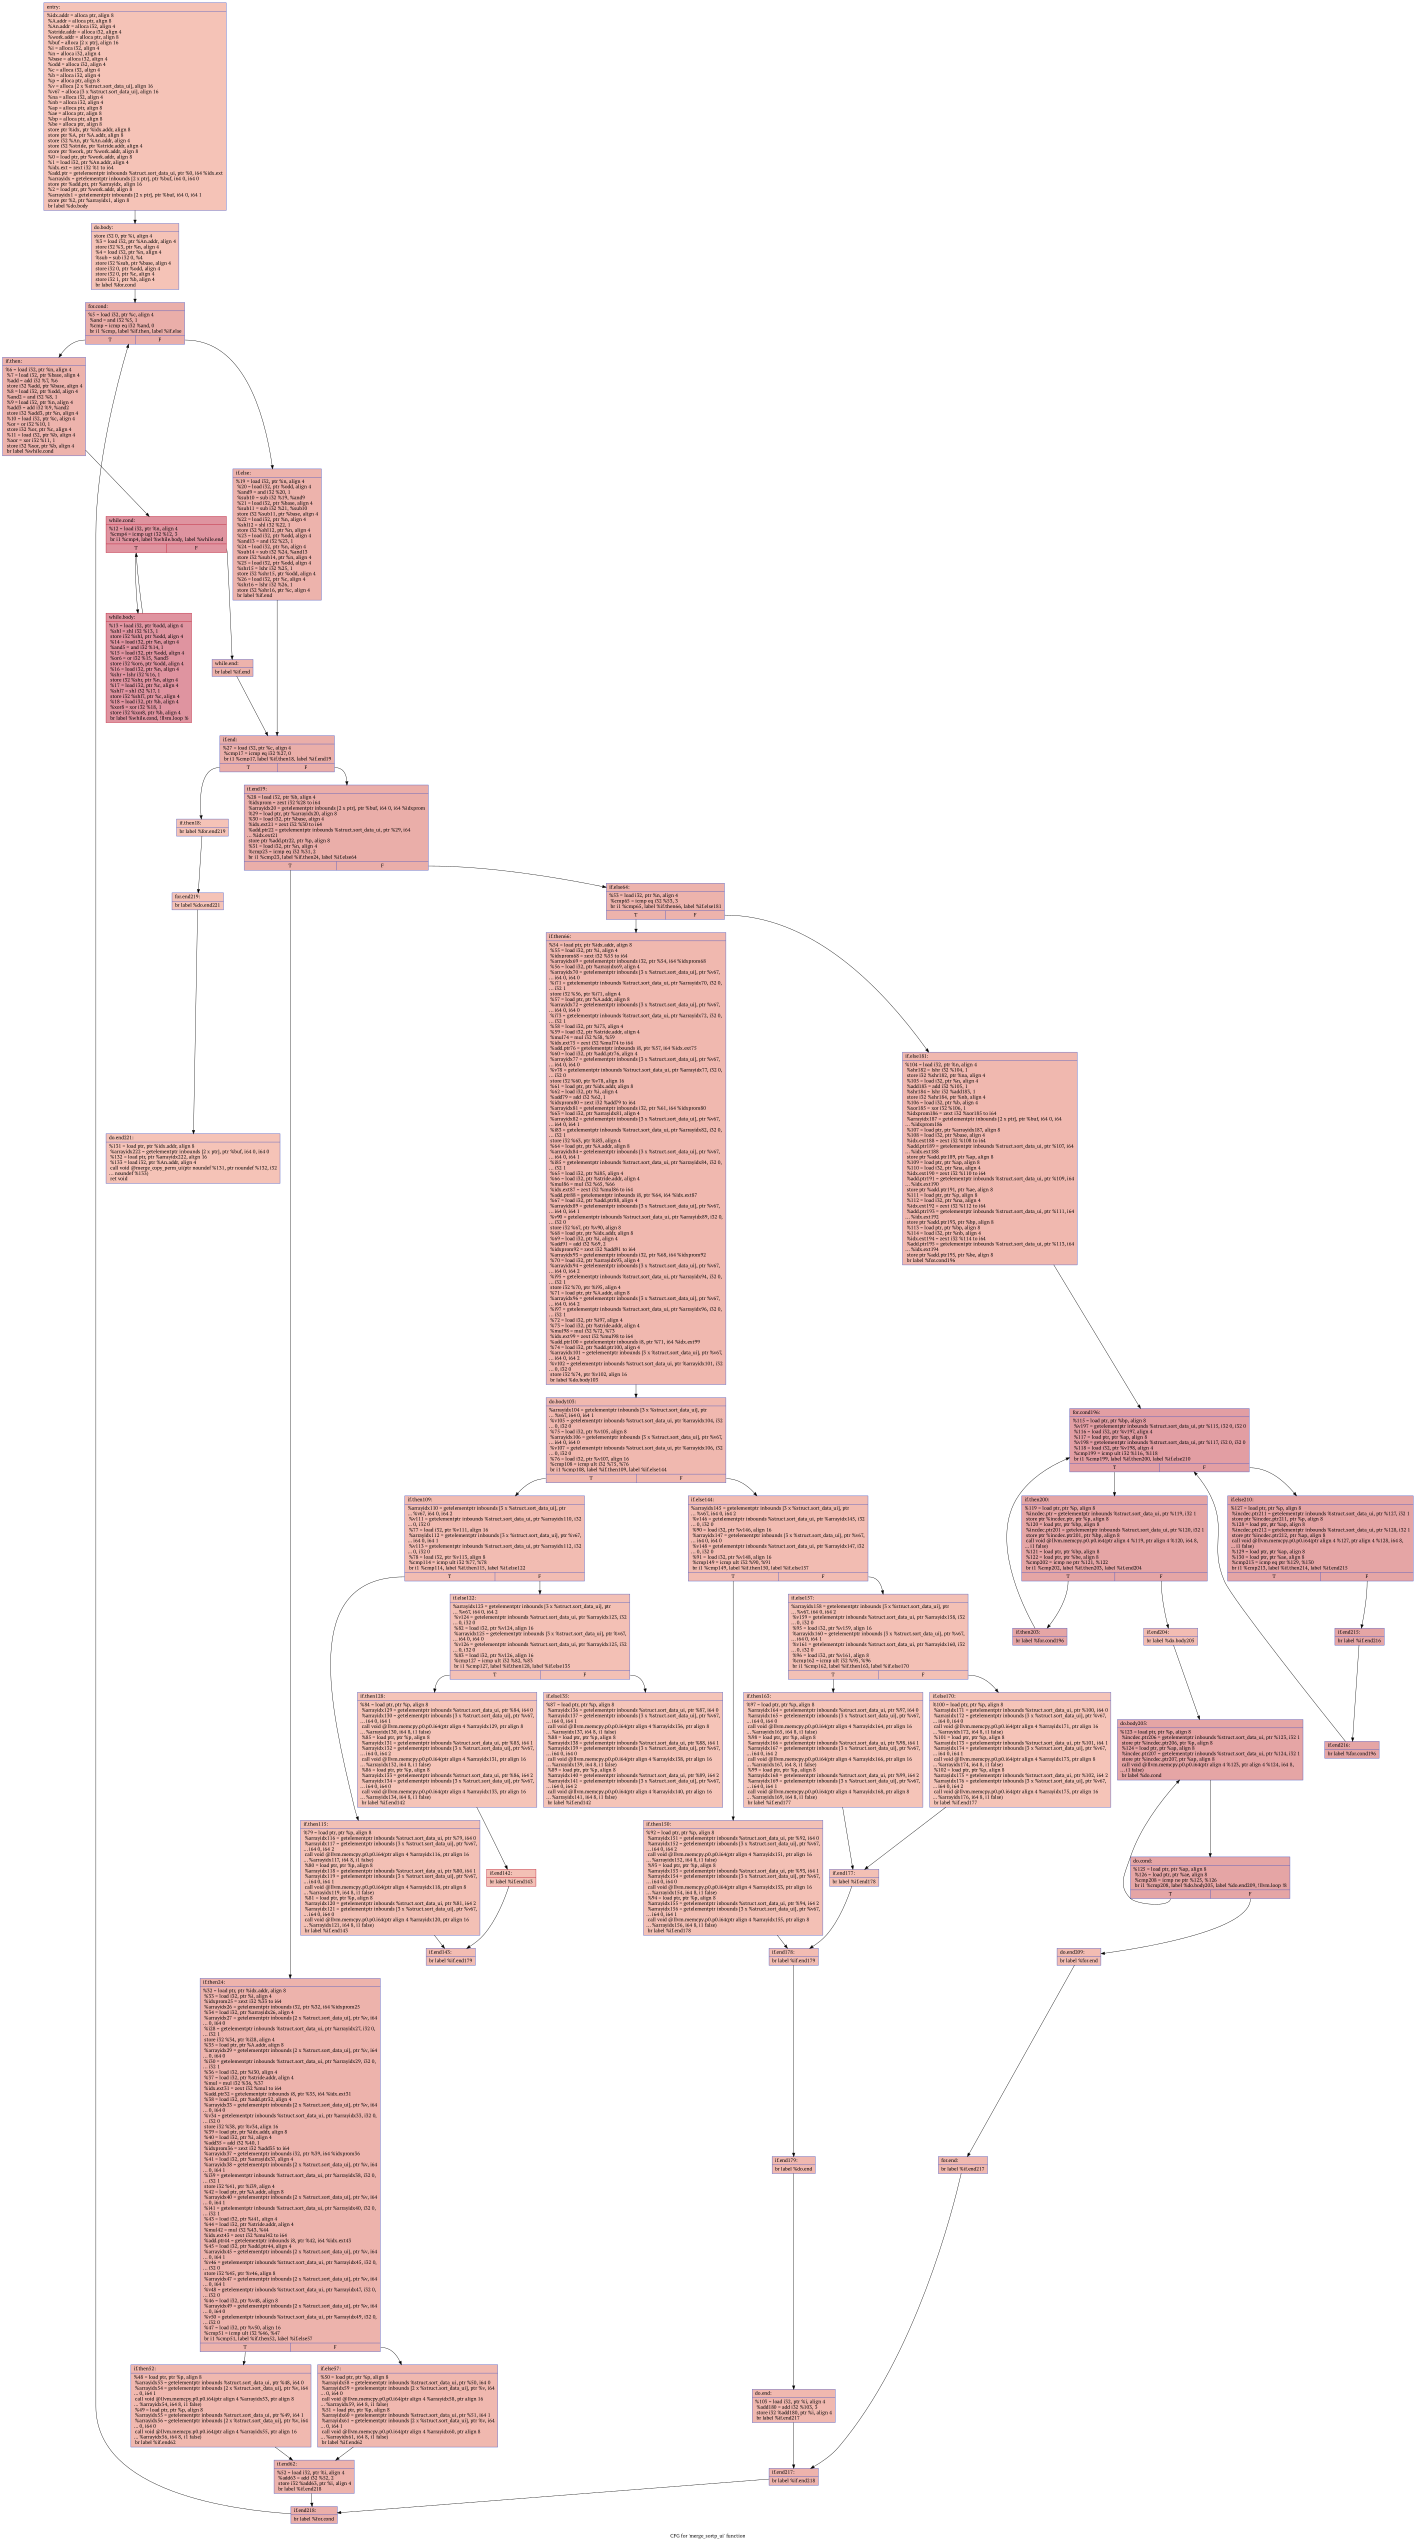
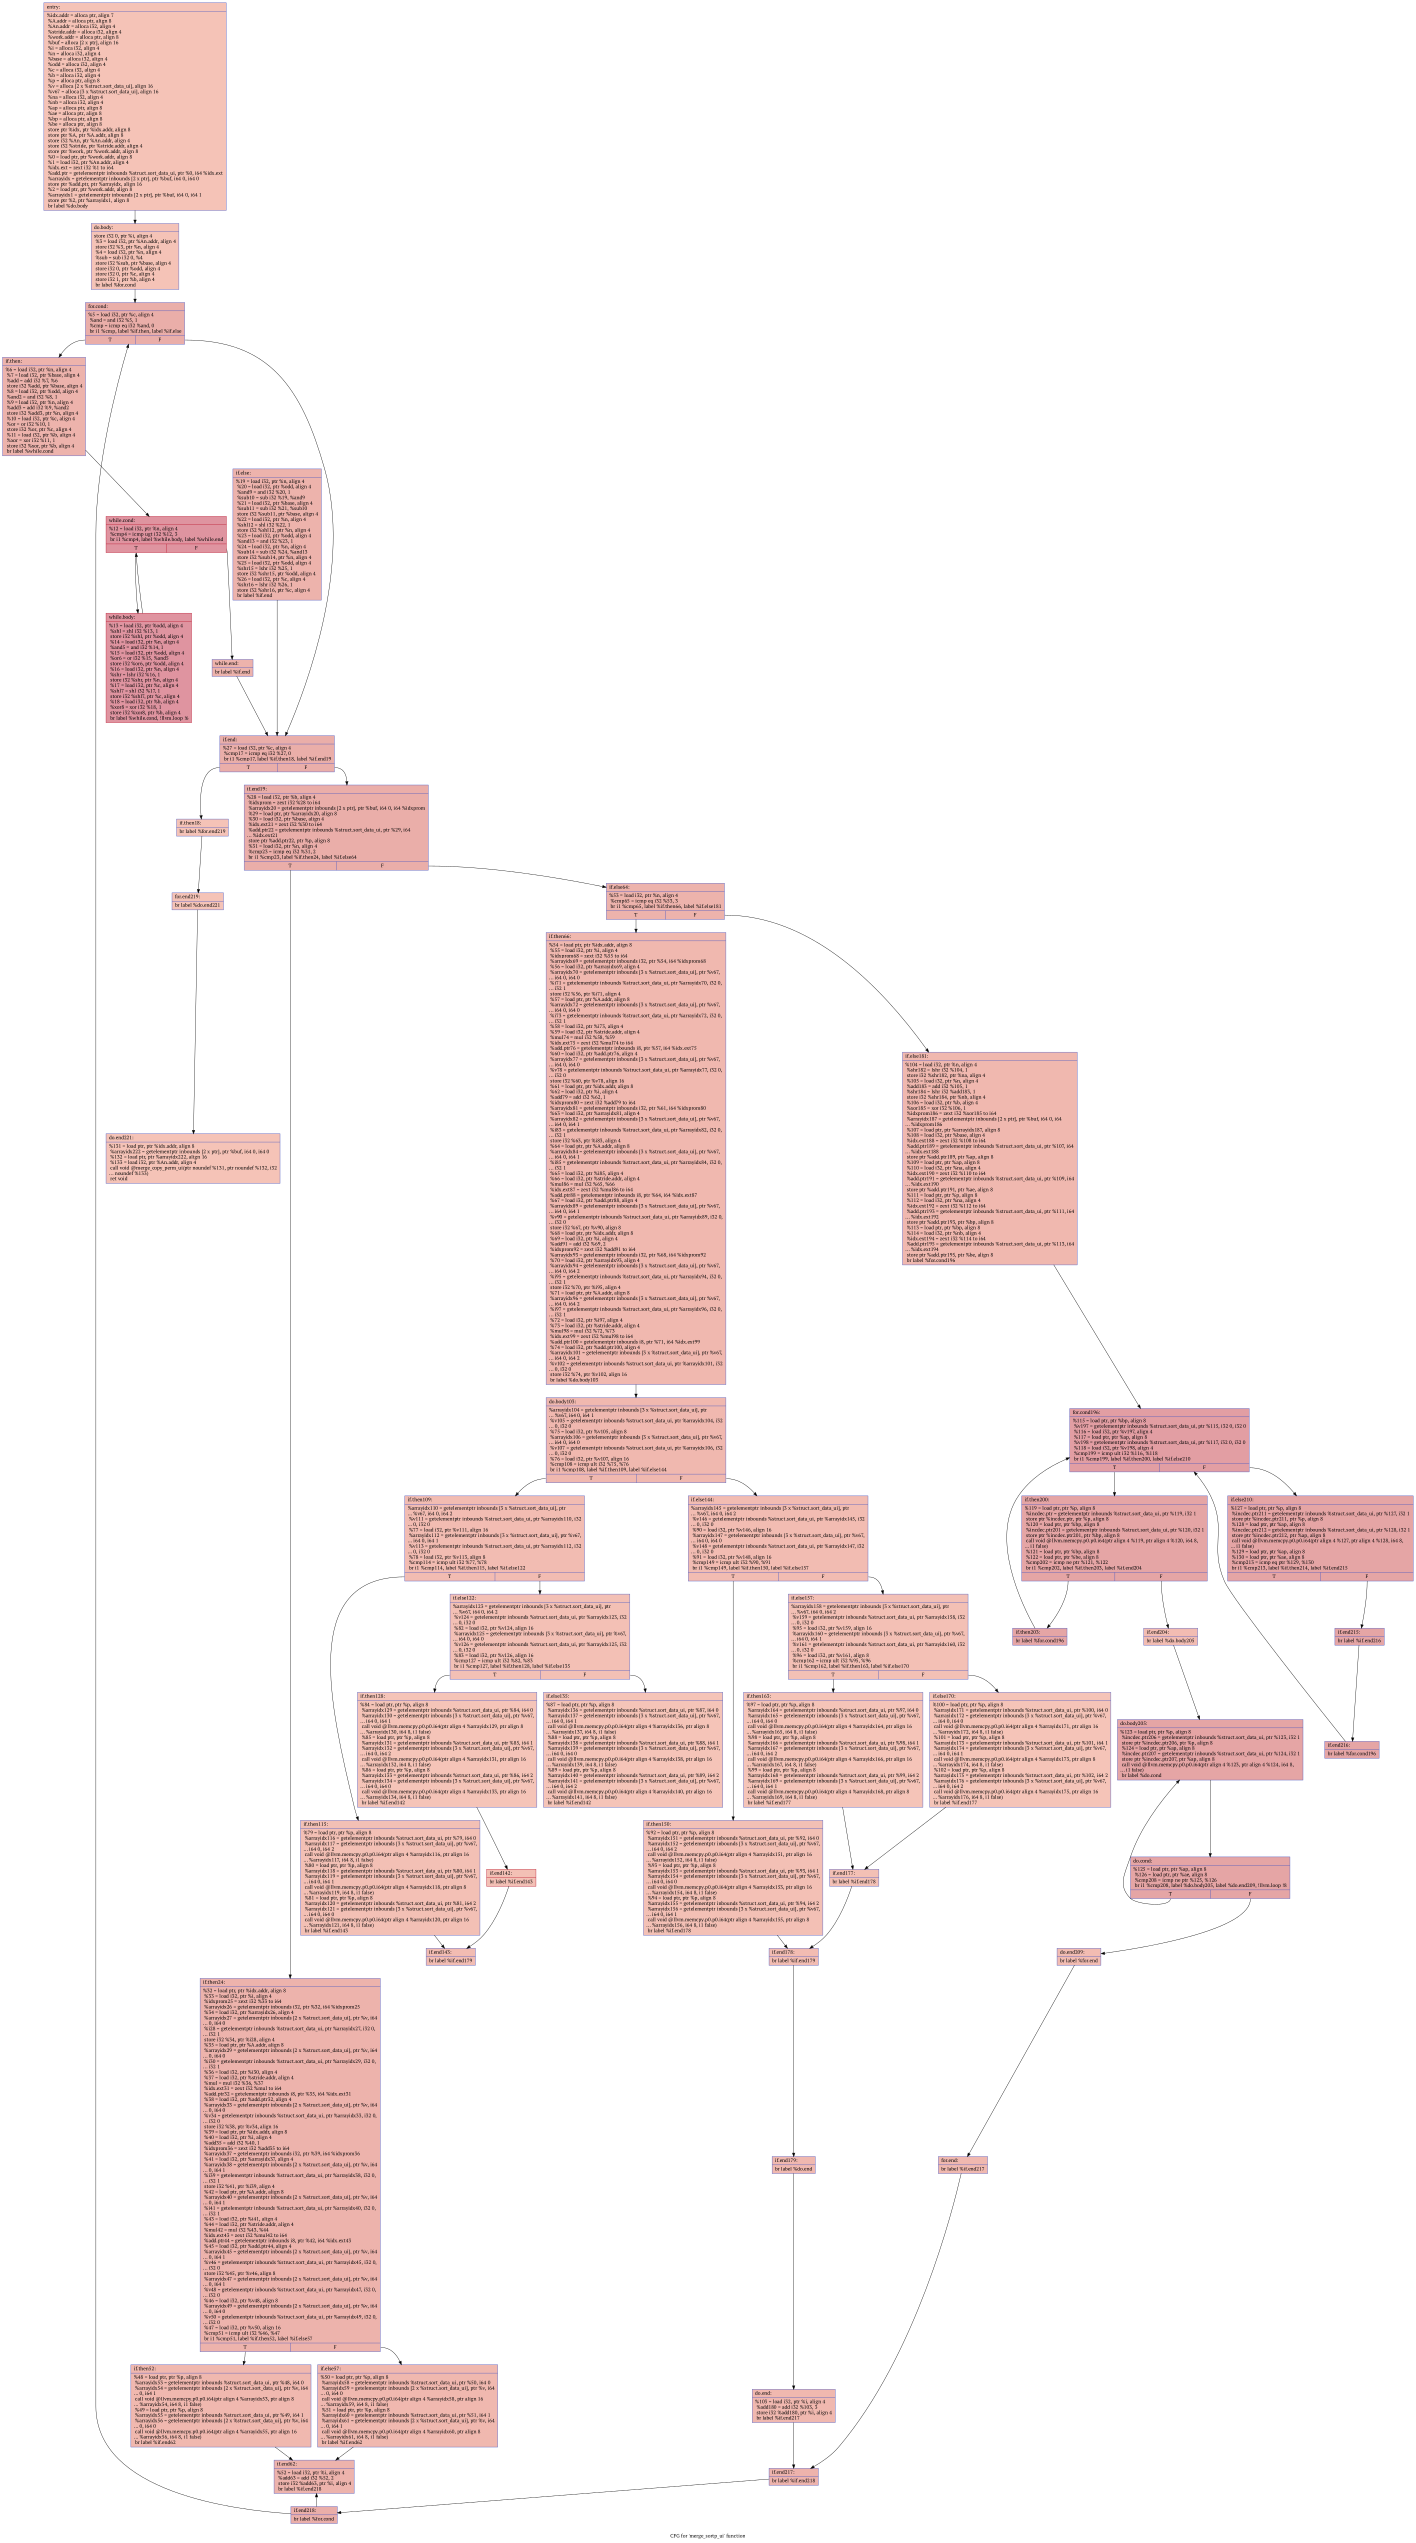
(80, 16) -> (80, 16)
(249, 386) -> (330, 500)
(312, 2498) -> (316, 2502)
